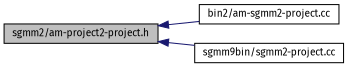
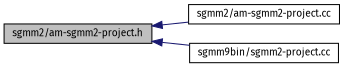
(269, 14) -> (264, 14)
(81, 34) -> (78, 34)
